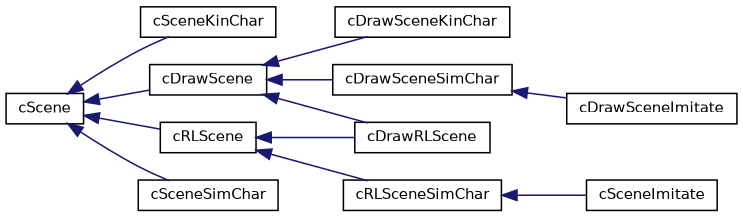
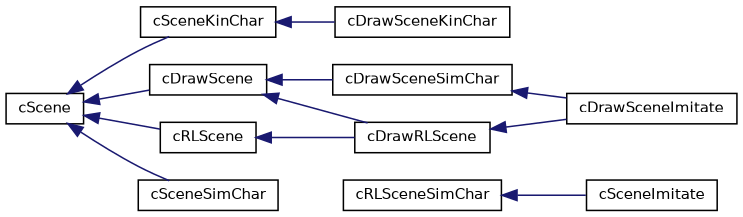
(323, 49) -> (313, 22)
none -> (536, 123)
(319, 168) -> none
